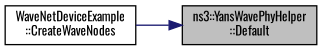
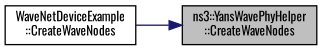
(250, 25) -> (250, 25)
